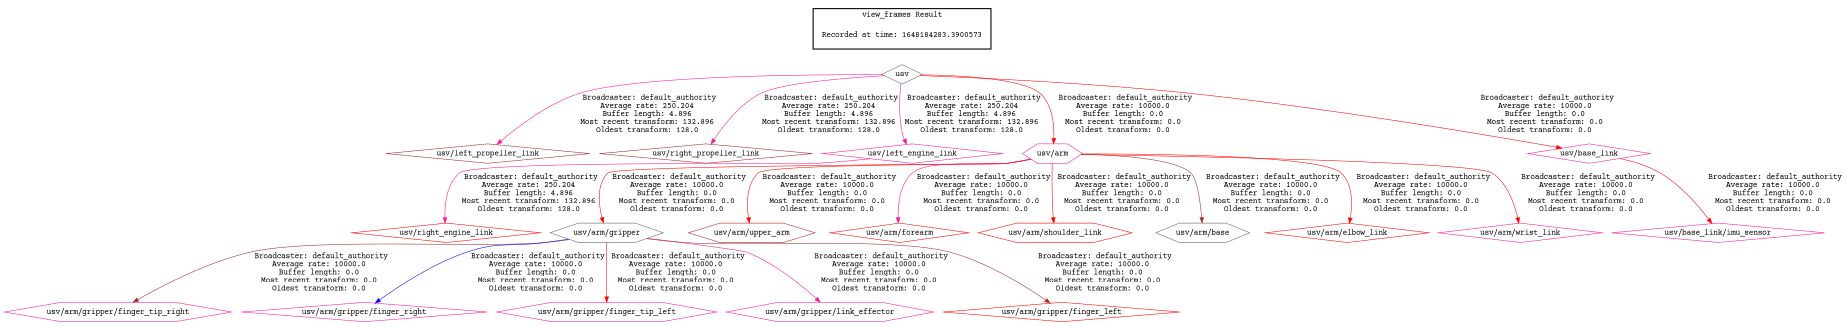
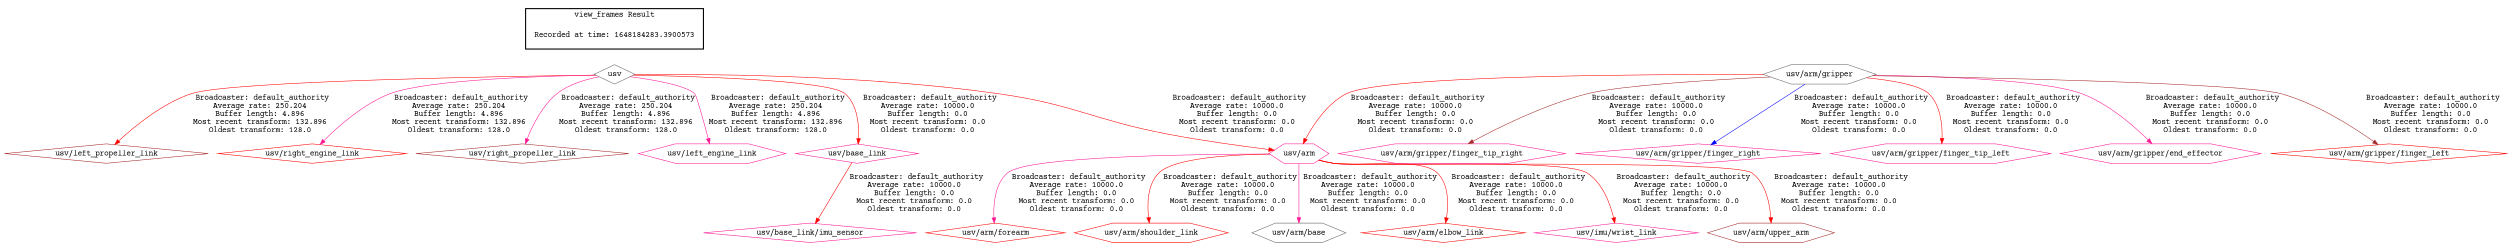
(684, 79) -> (350, 81)
(912, 154) -> (712, 154)
(1160, 161) -> (1299, 190)
(641, 164) -> (452, 83)
(725, 167) -> (1523, 77)
(1520, 233) -> (1616, 233)
(830, 312) -> (2161, 154)
